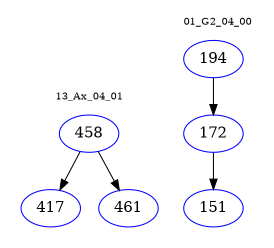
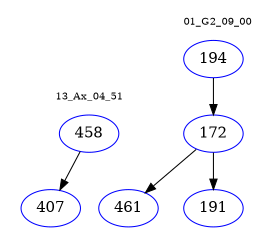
(218, 22) -> (218, 22)
(90, 97) -> (90, 97)
(106, 166) -> (182, 161)
(51, 208) -> (51, 208)
(213, 208) -> (213, 208)
